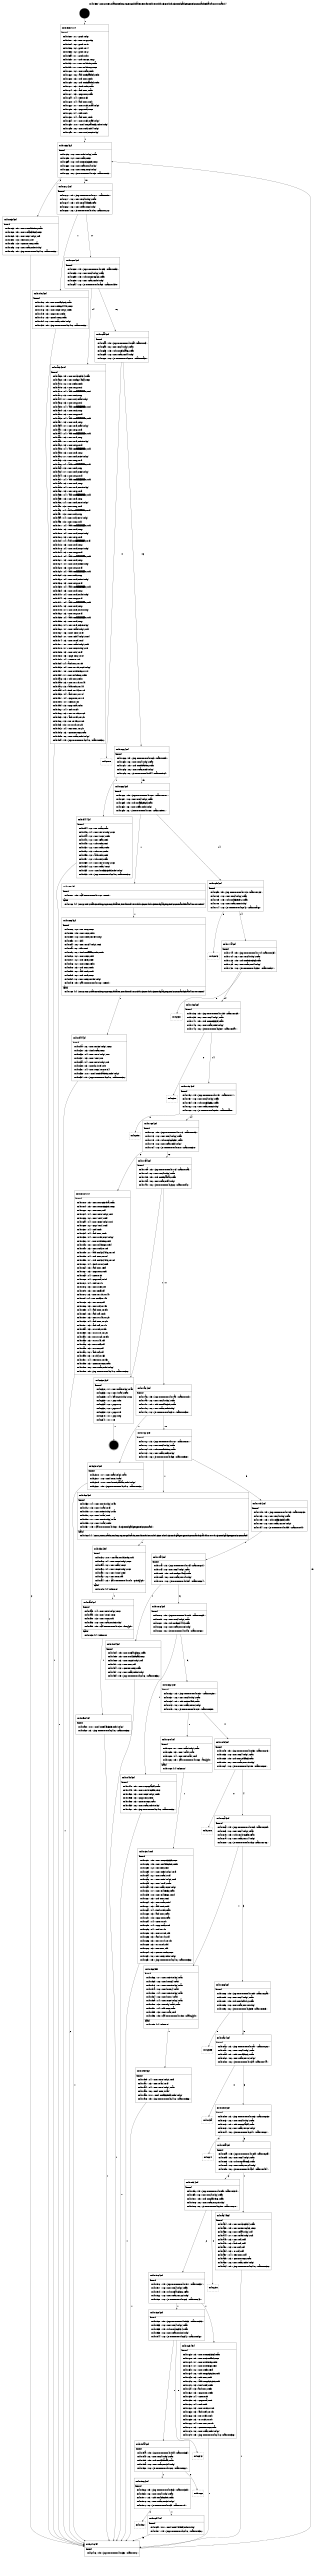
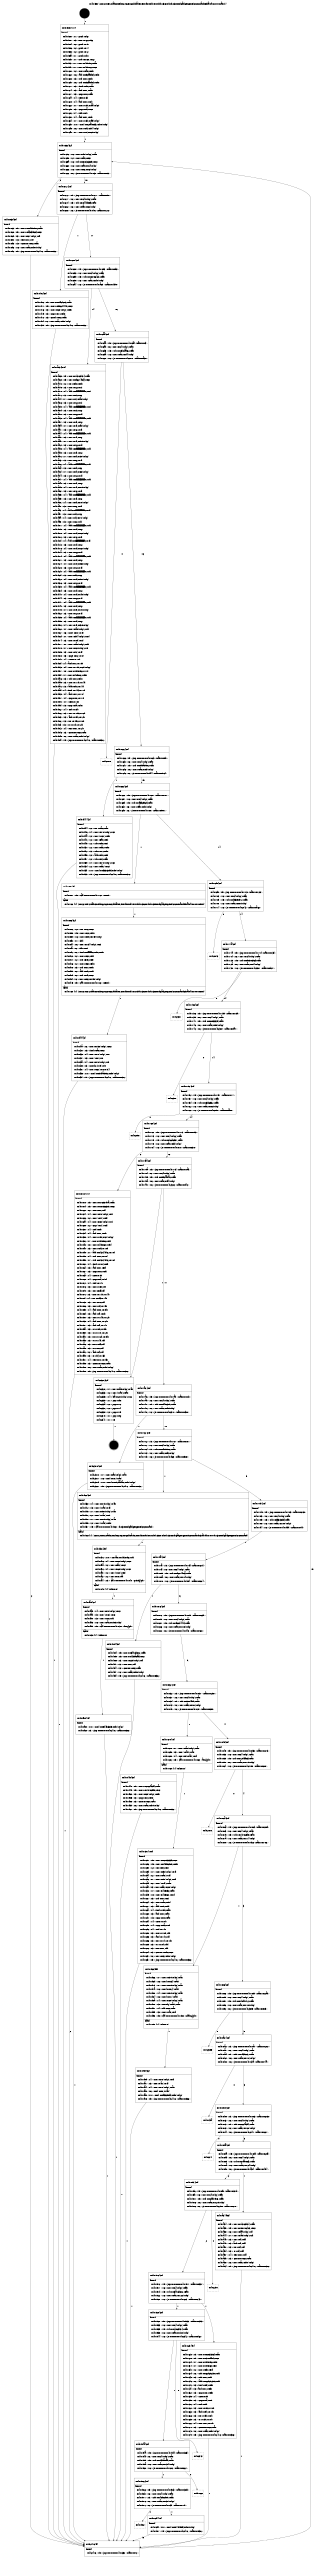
(151, 1701) -> none
